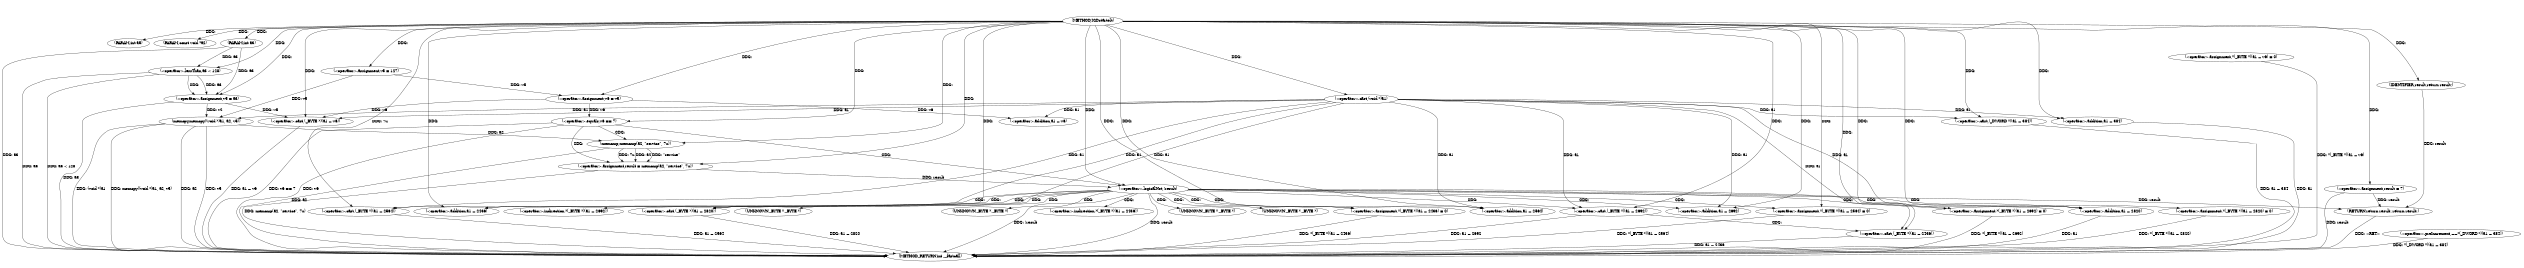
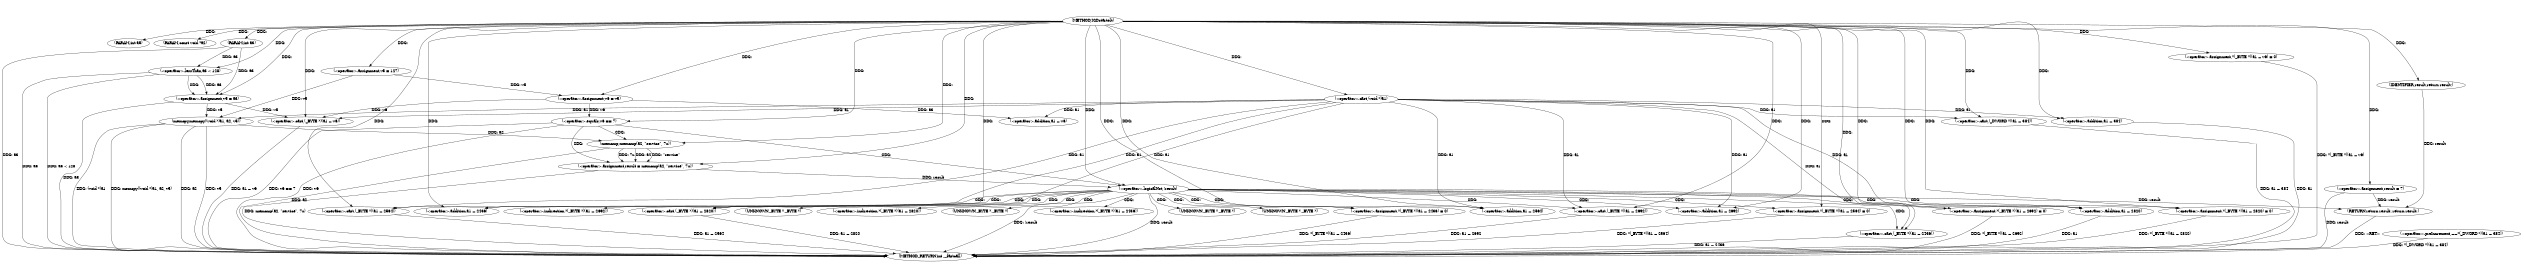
none -> (1666, 24)
none -> (1925, 48)
(215, 110) -> (215, 110)
(925, 110) -> (925, 110)
(380, 122) -> (380, 122)
none -> (877, 212)
(1751, 223) -> (1550, 195)
